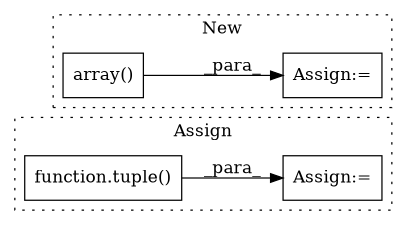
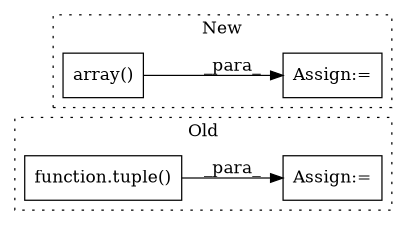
(203, 132) -> (203, 132)
